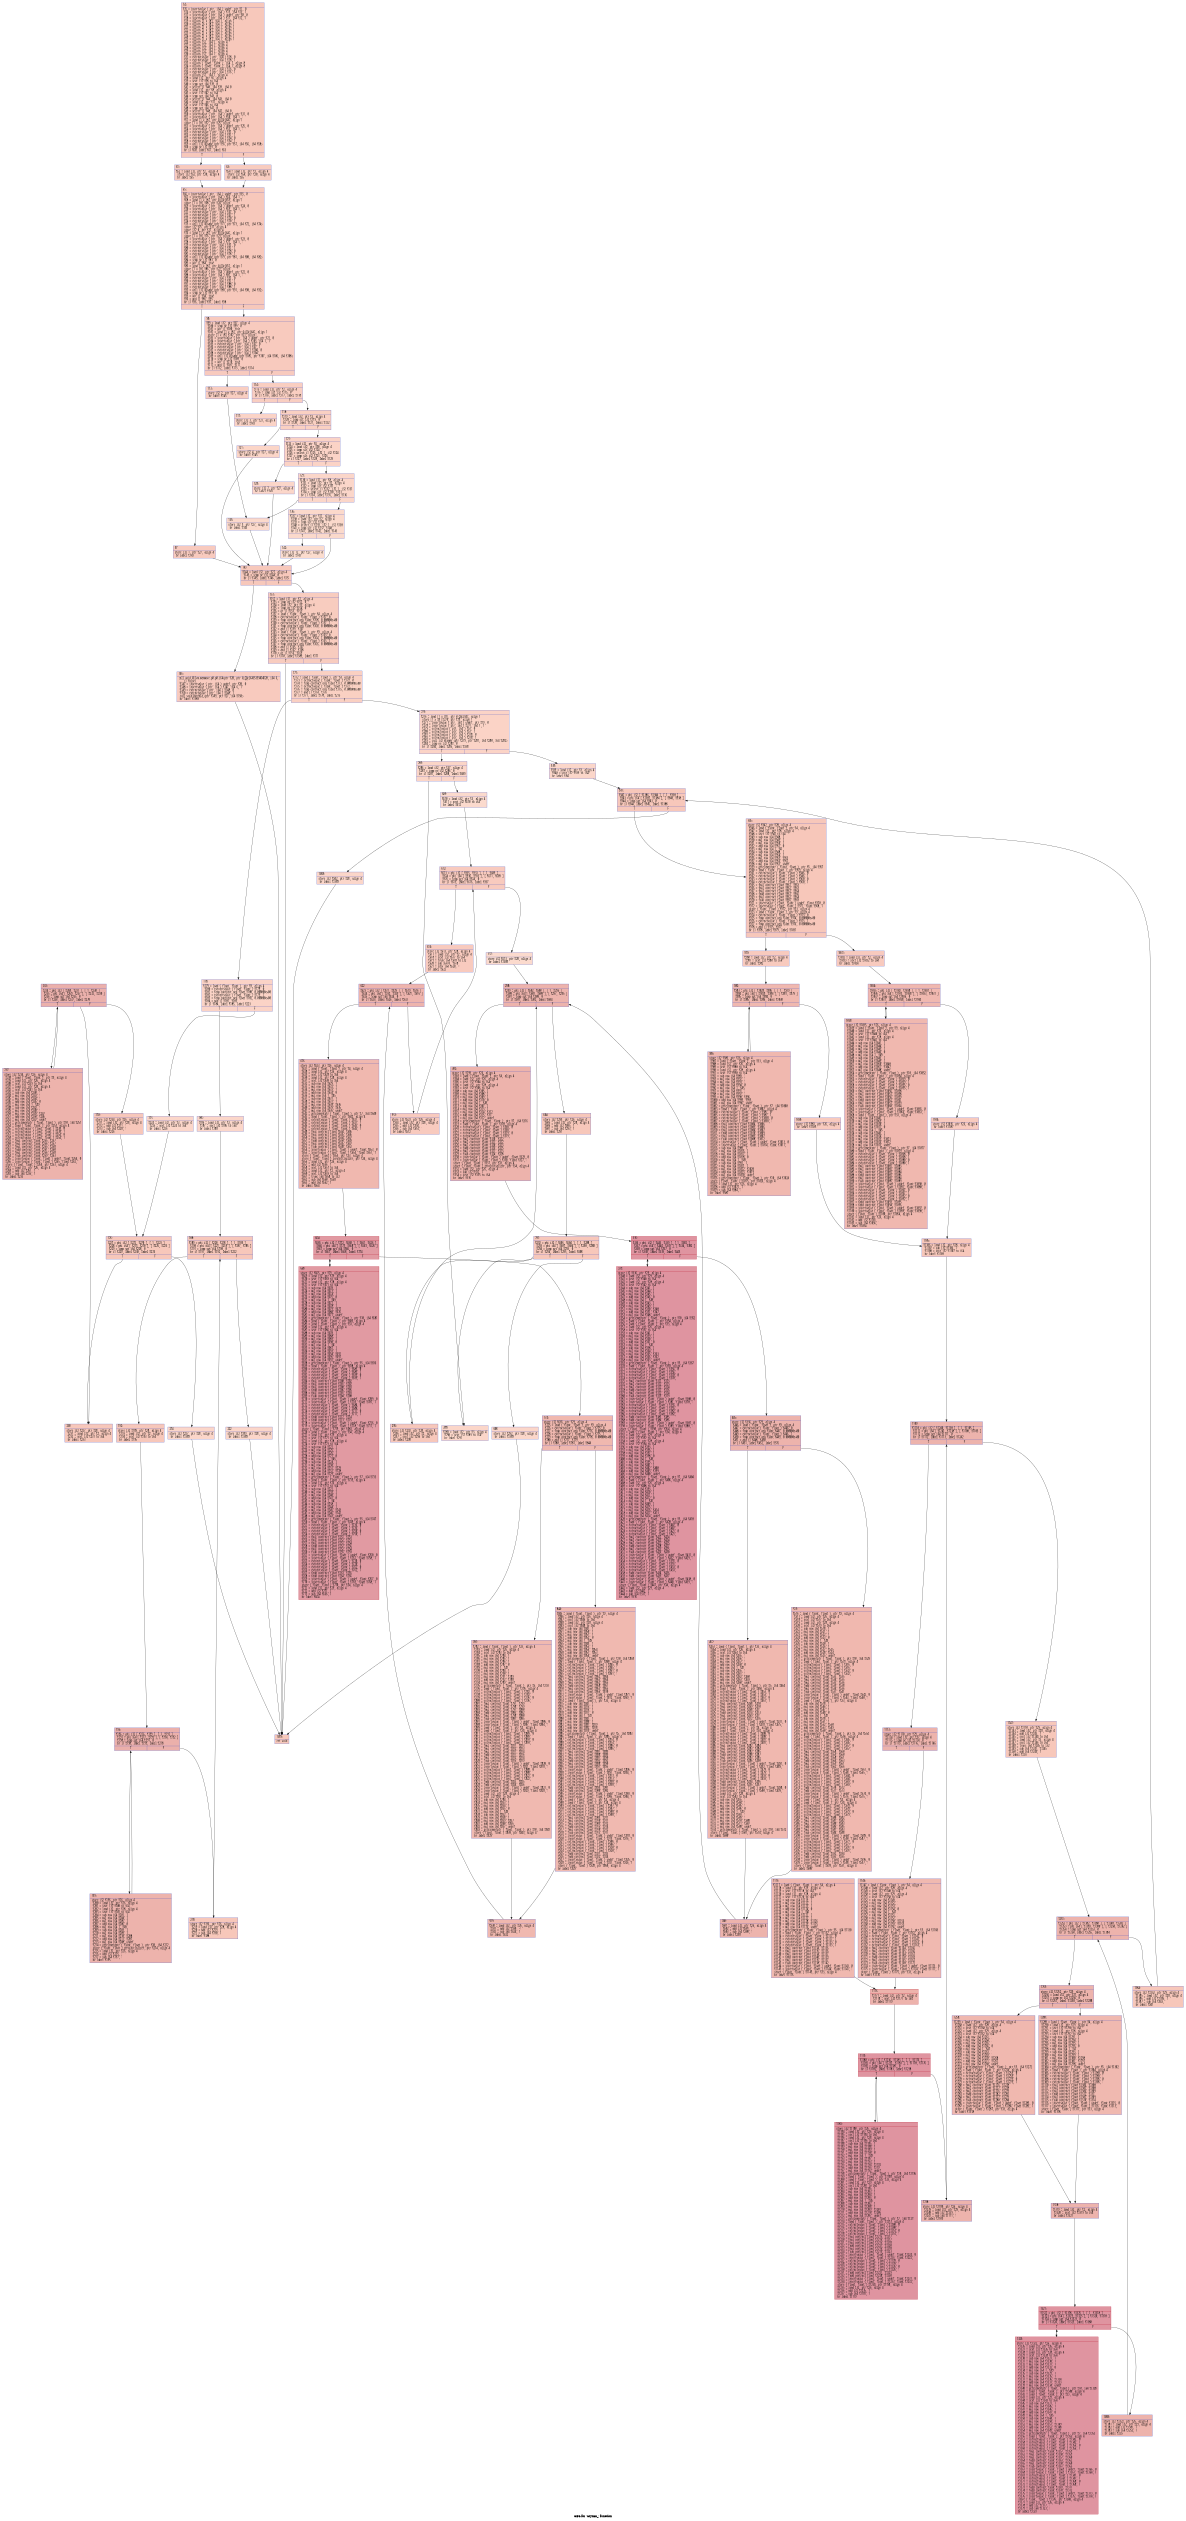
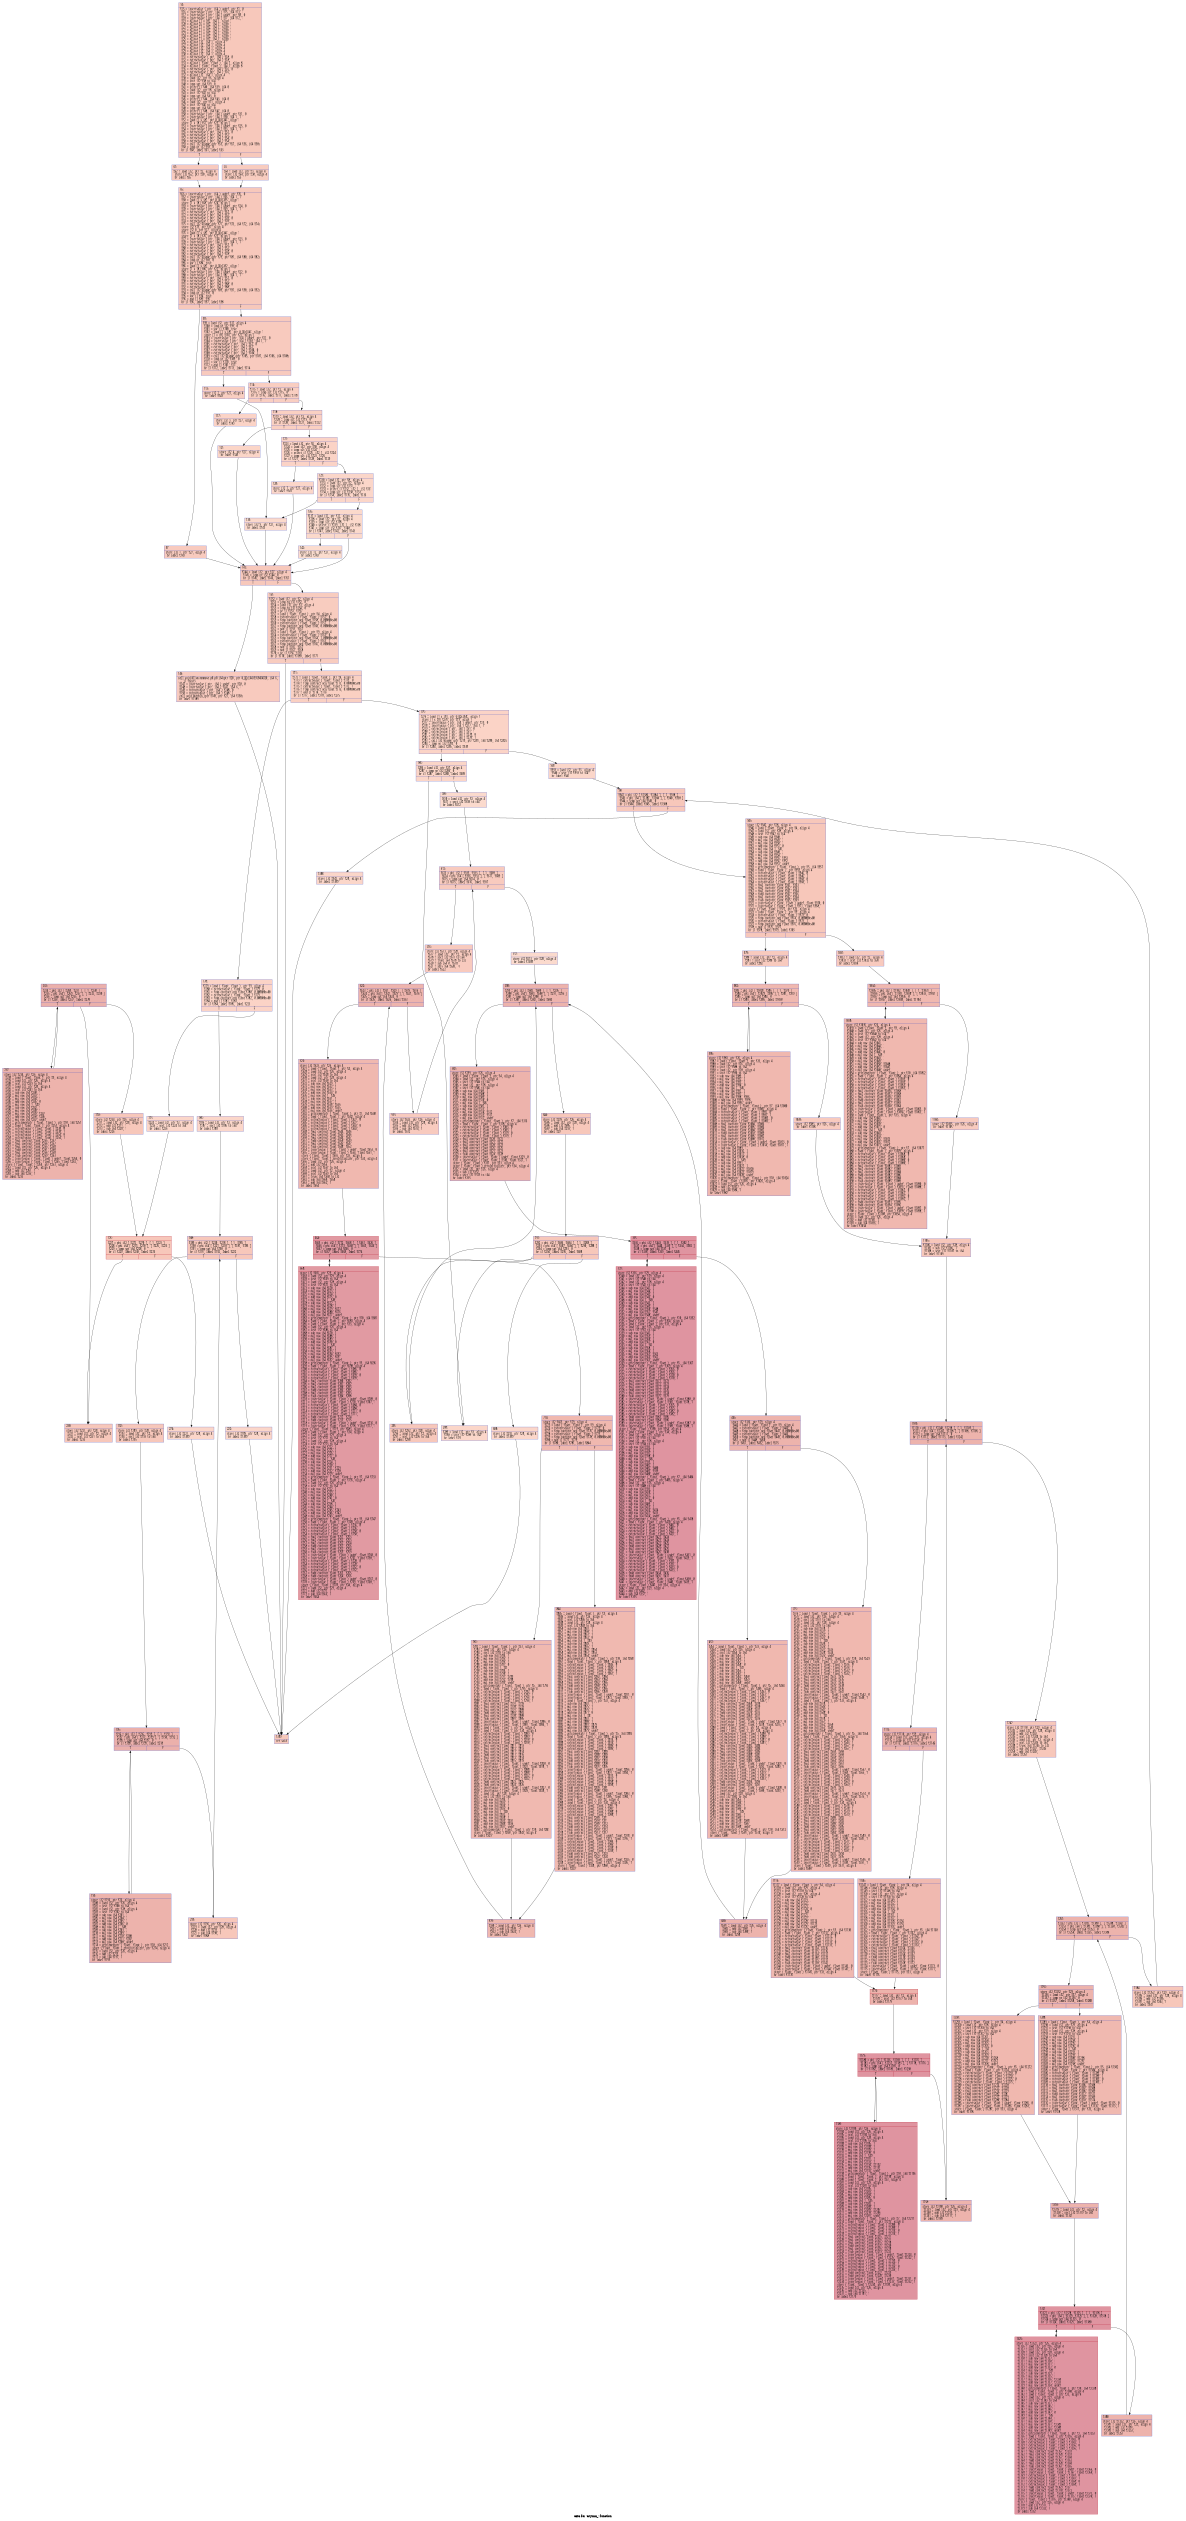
none -> (212, 499)
(139, 1248) -> (139, 1248)
